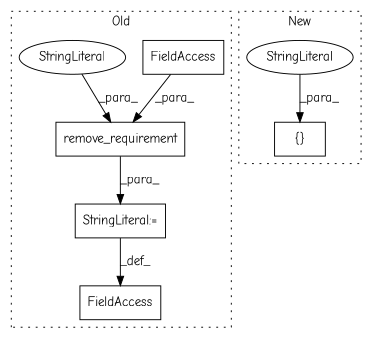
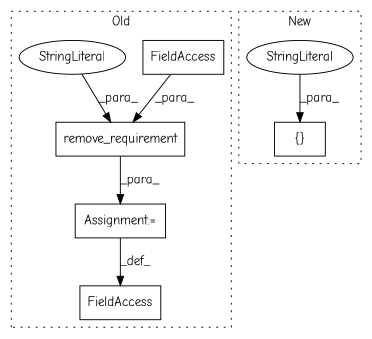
(120, 221) -> (120, 221)
